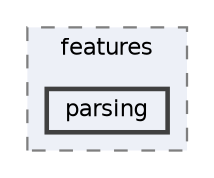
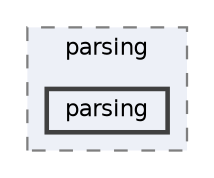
(107, 49) -> (107, 49)
